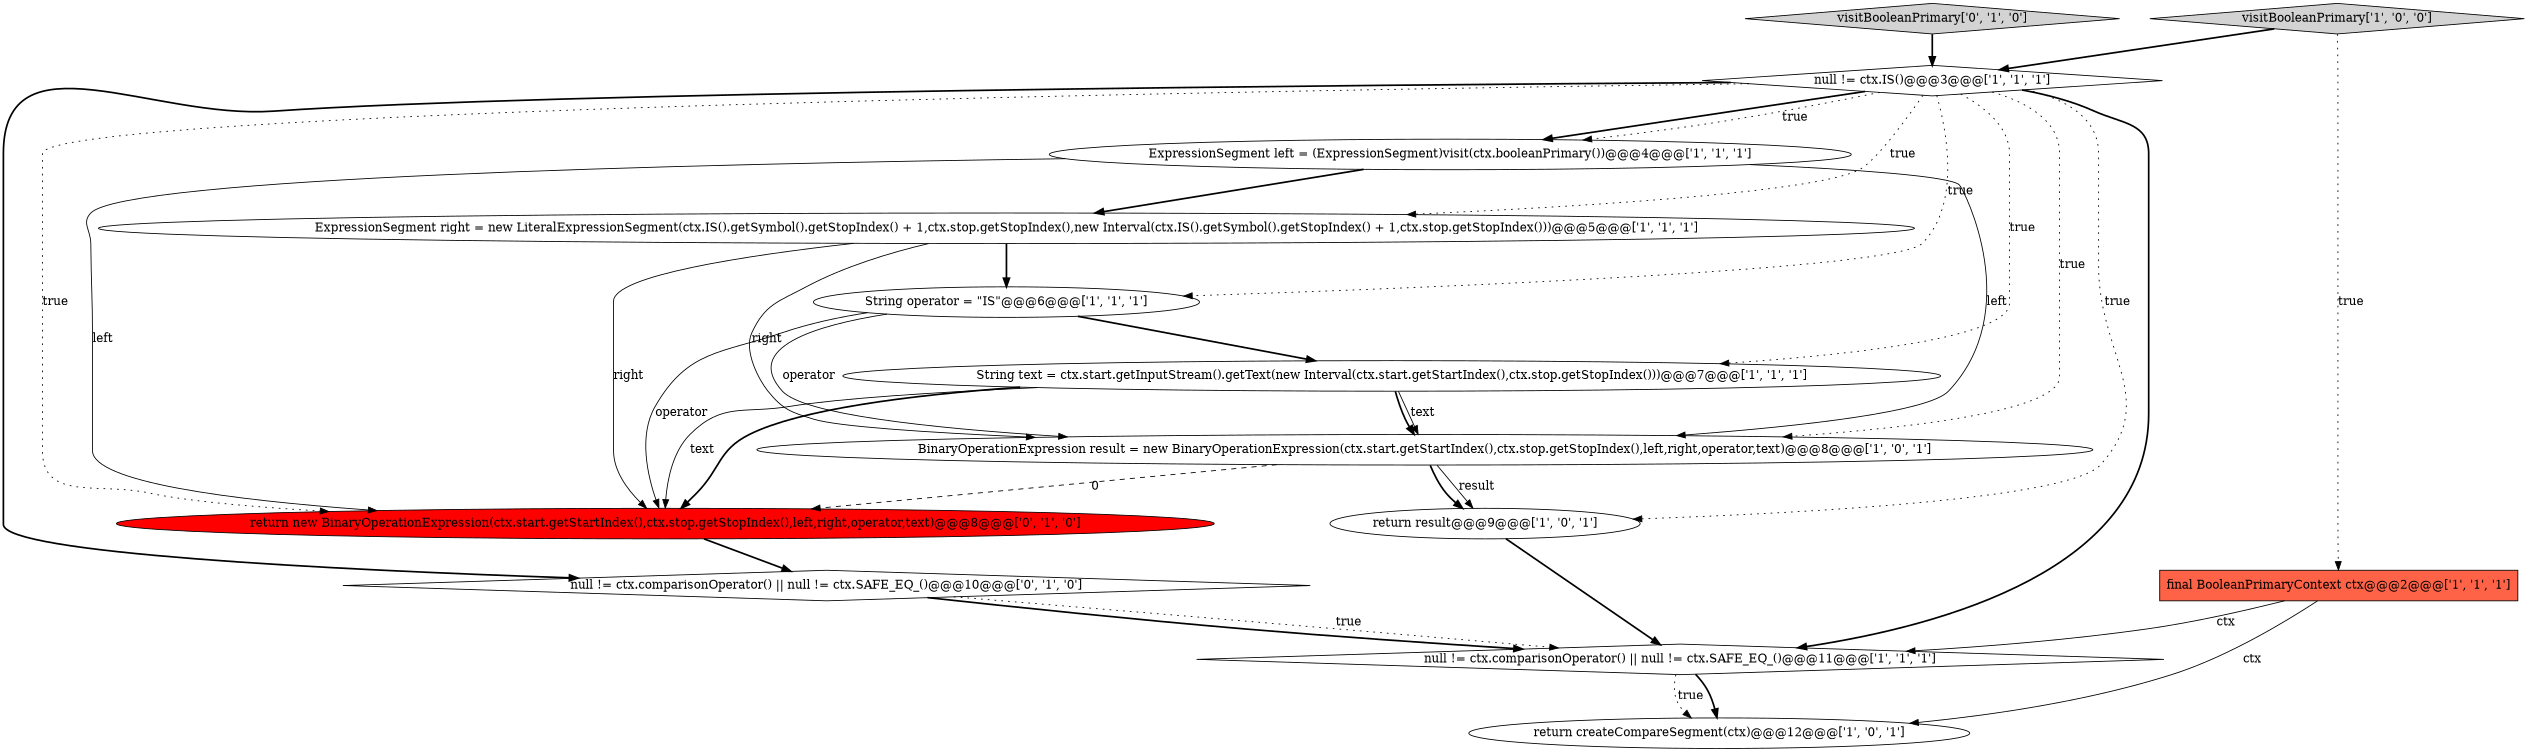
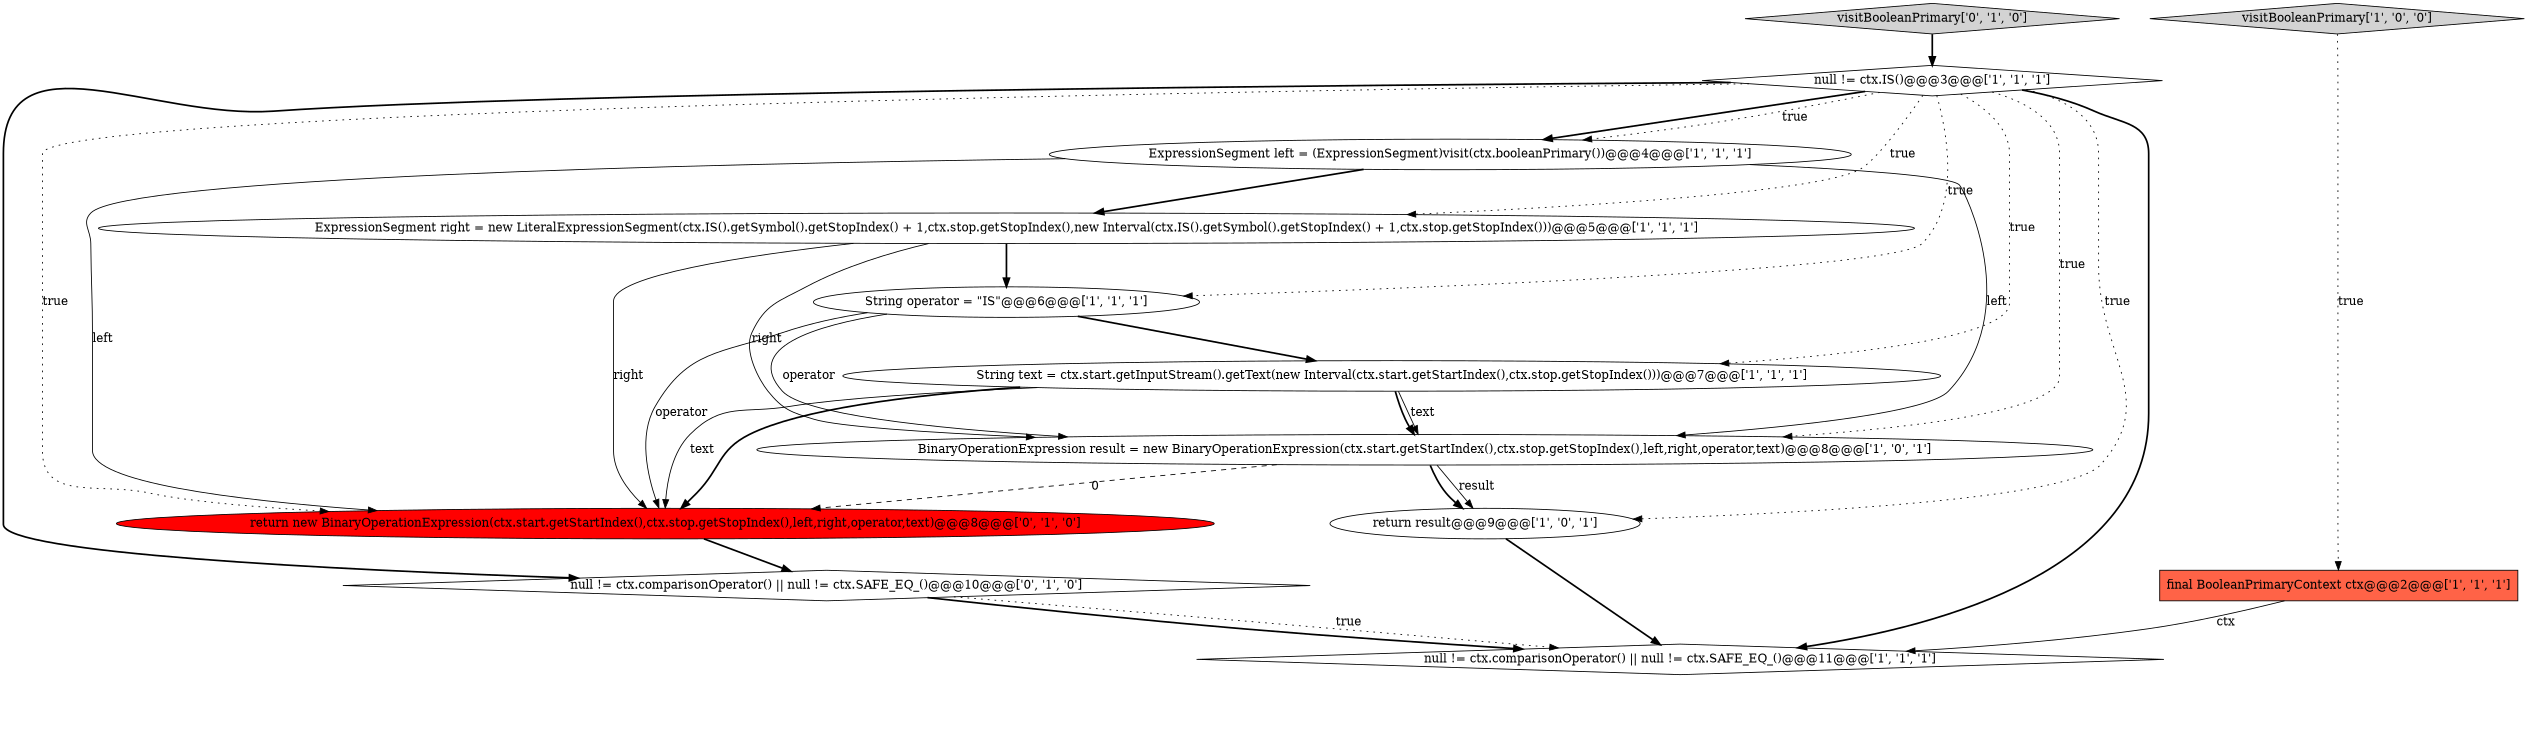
(2141, 49) -> none
(1719, 733) -> none
